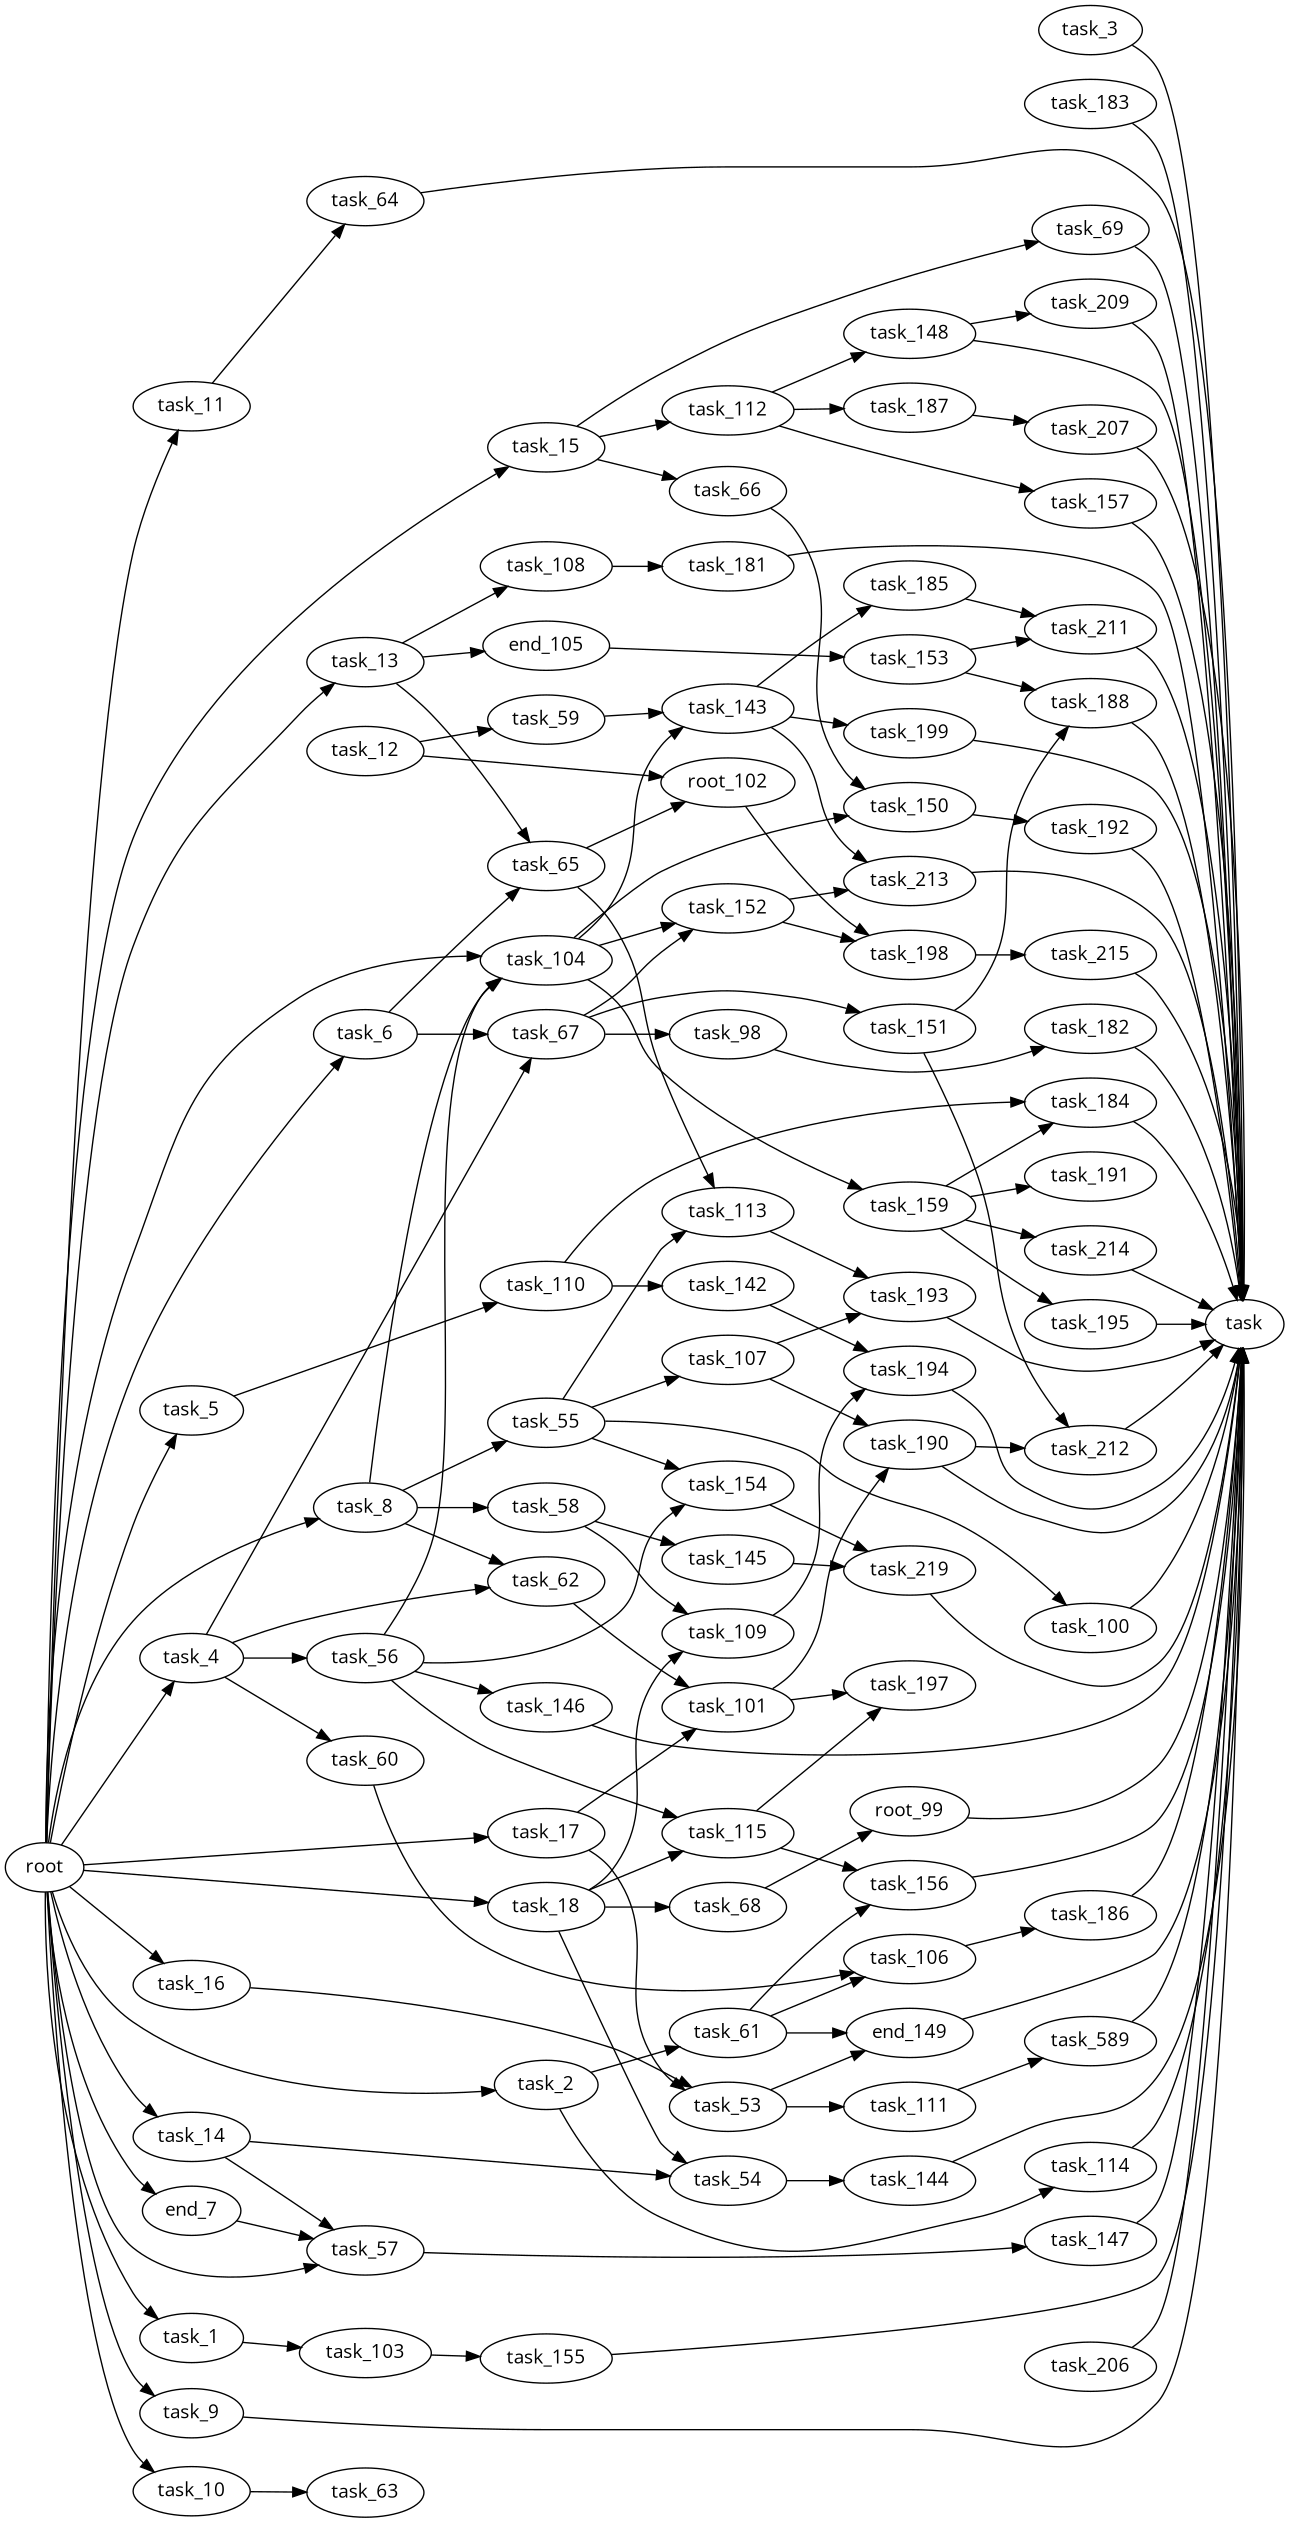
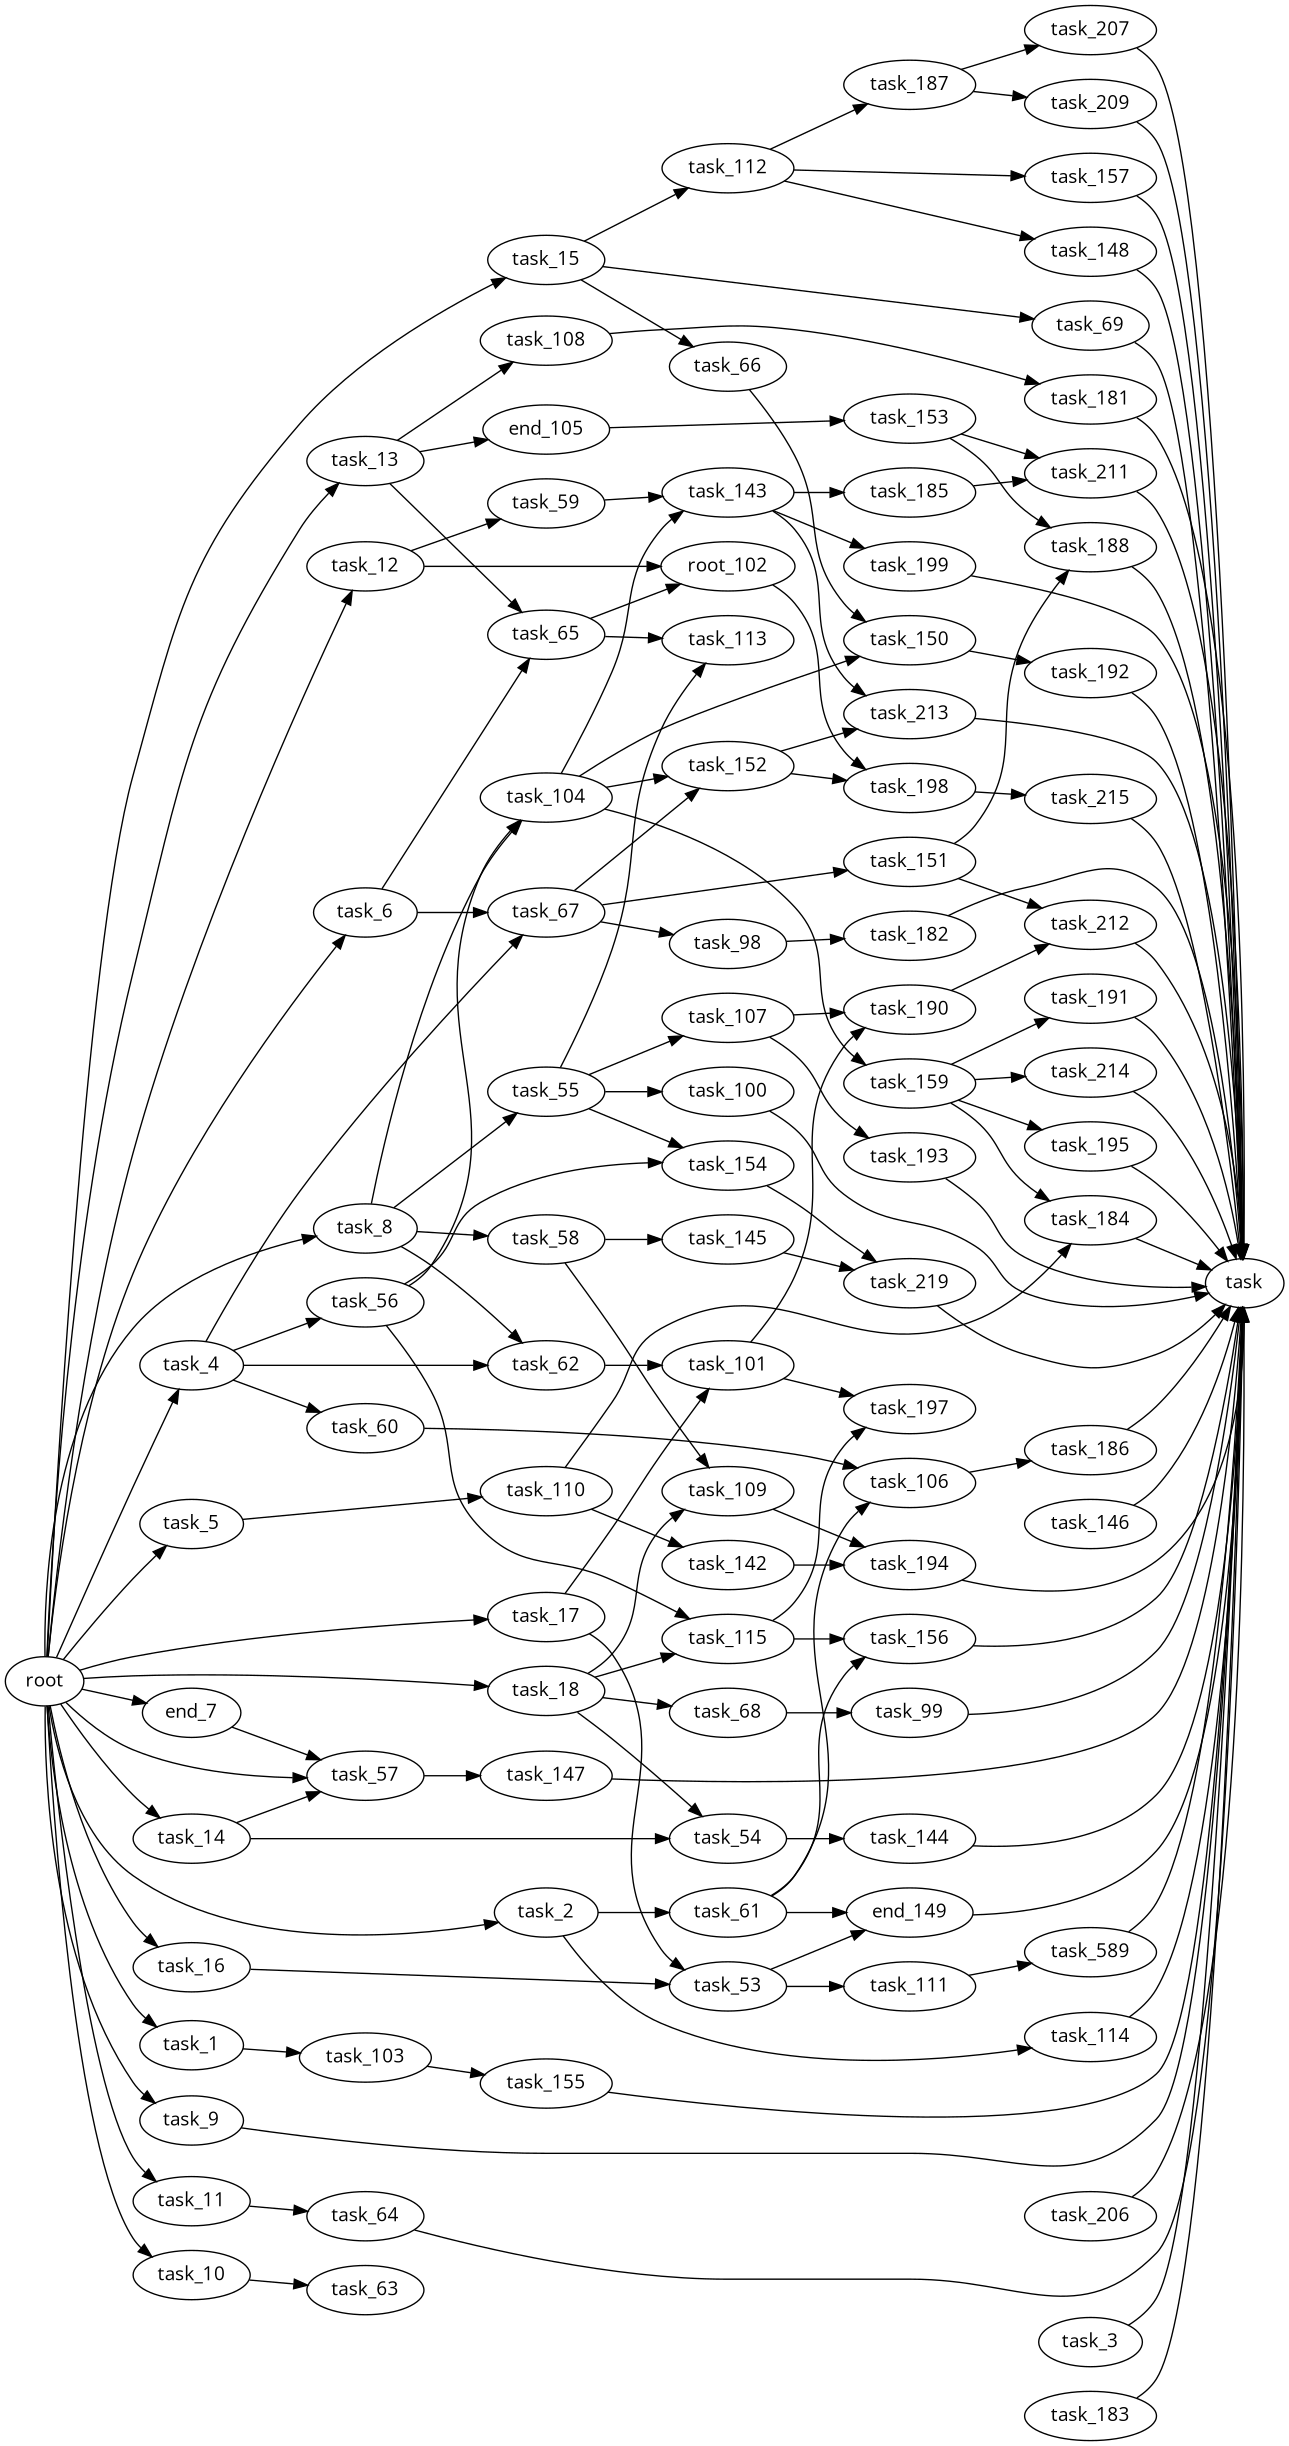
(993, 320) -> (993, 94)
(813, 1252) -> none
(116, 1306) -> (144, 1115)
(1131, 1527) -> (1205, 1122)
(447, 1680) -> none
(910, 1811) -> (910, 1713)
